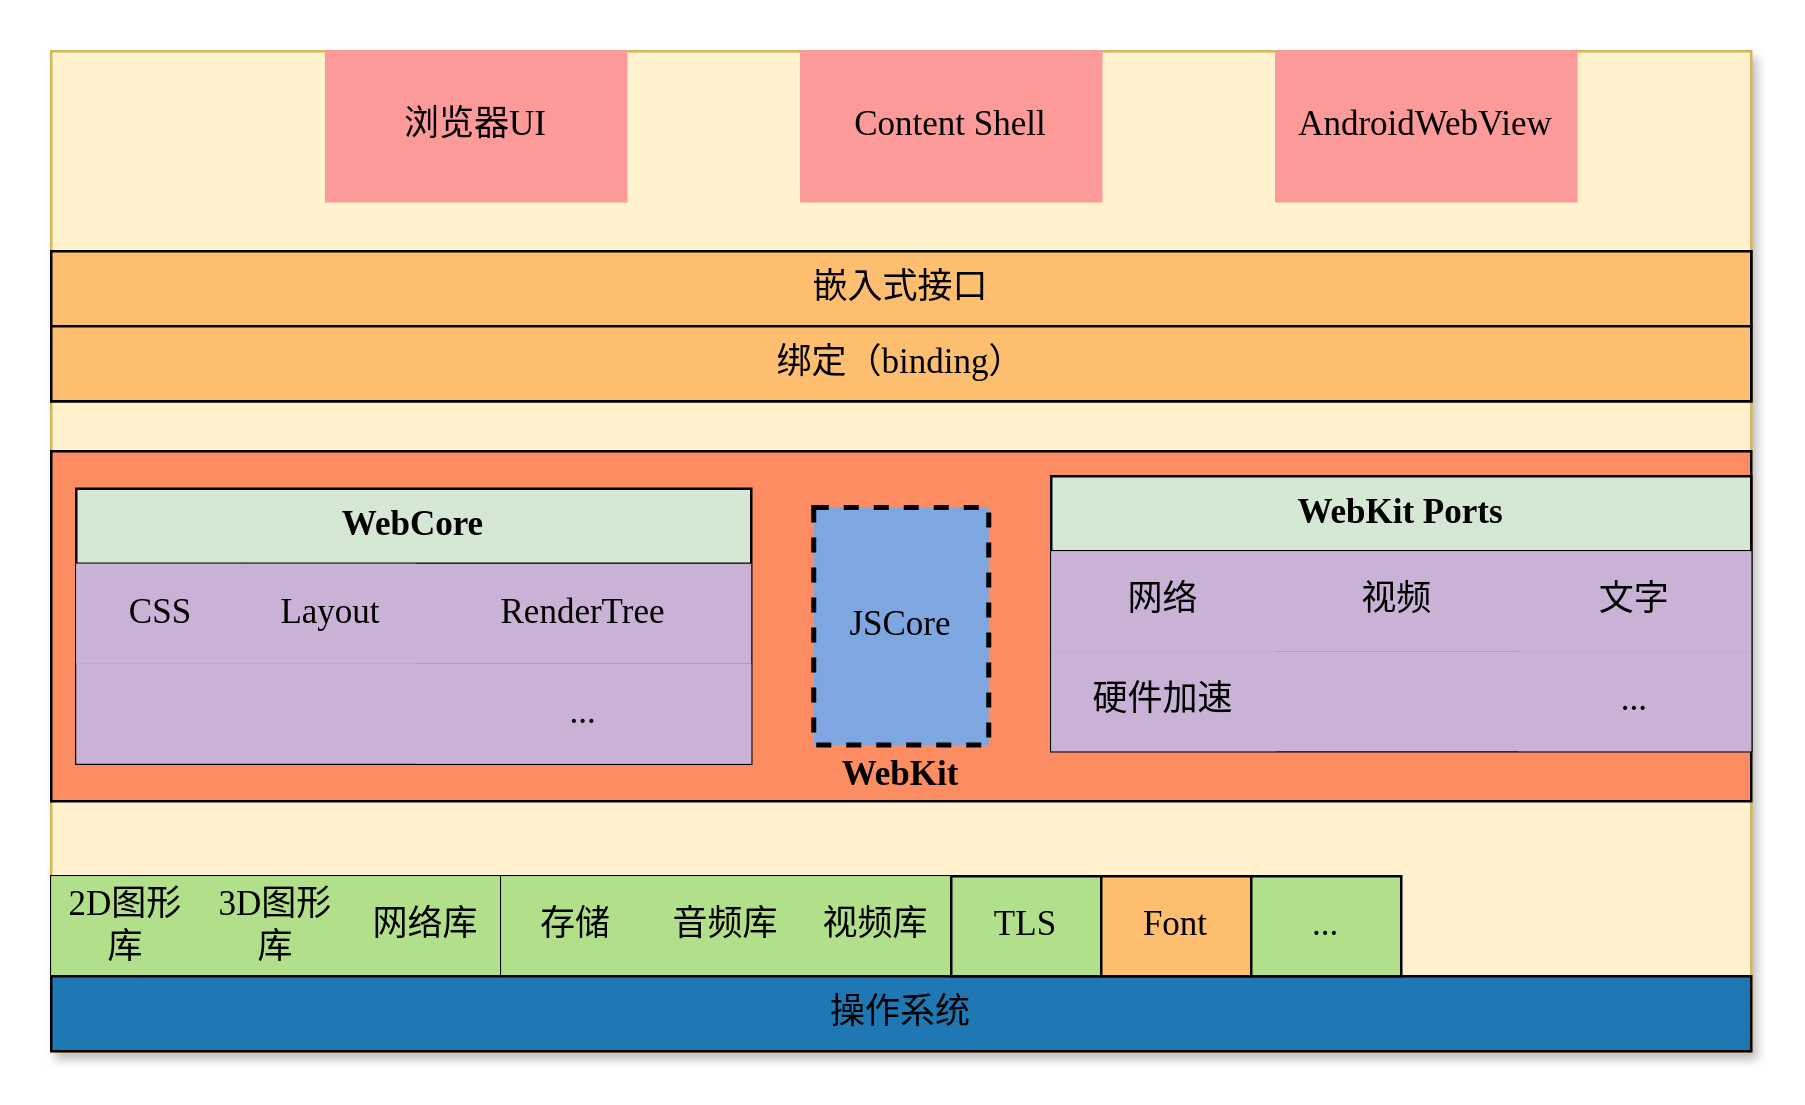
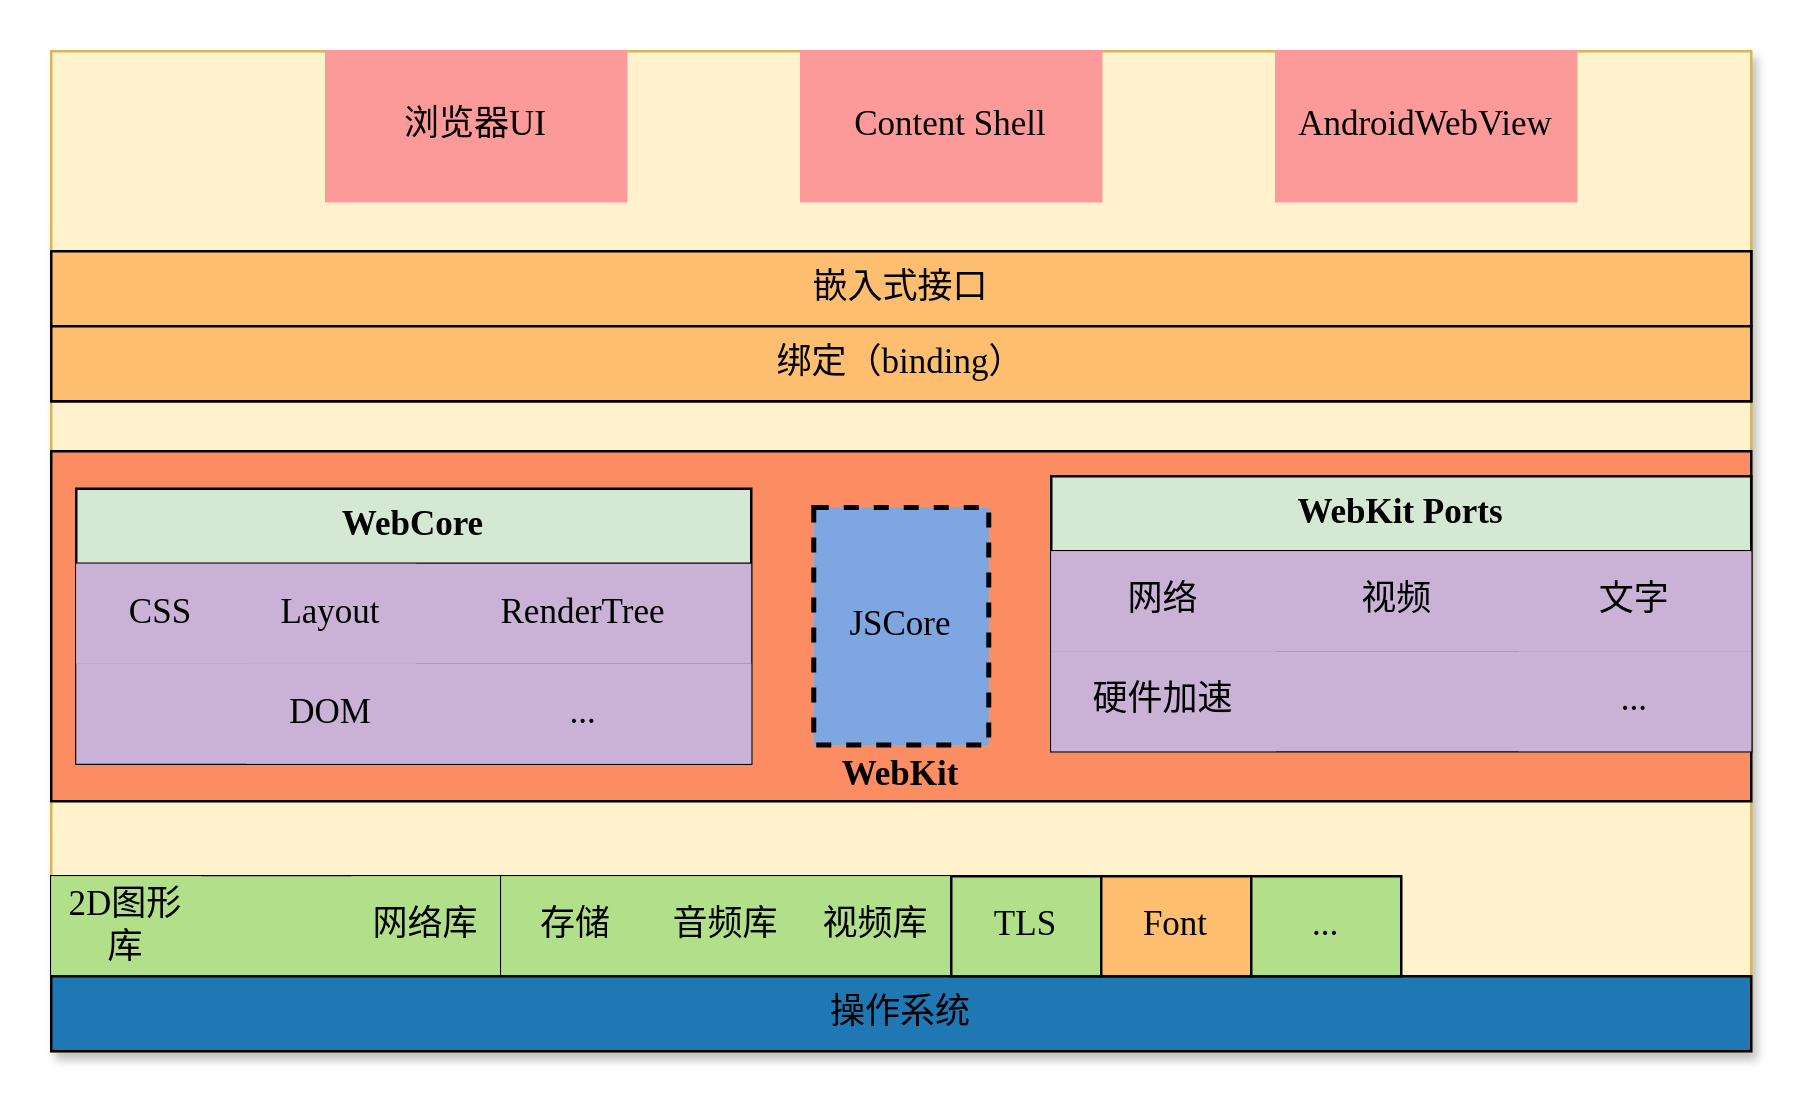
none -> (331, 714)
(276, 926) -> none
